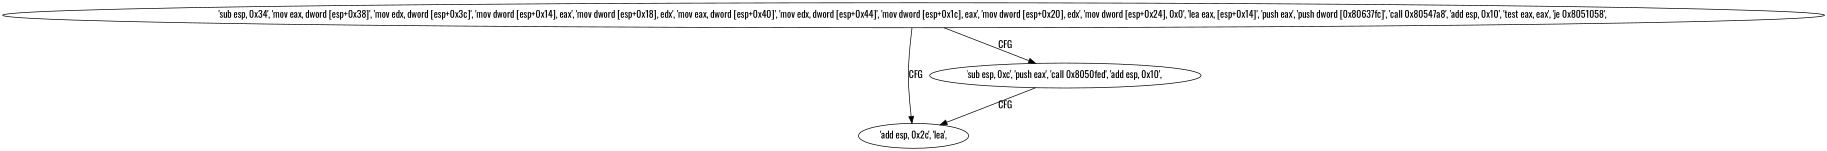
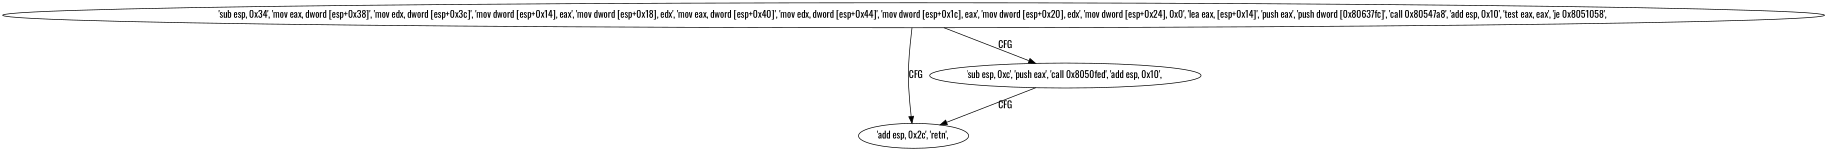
(914, 136) -> (914, 136)
